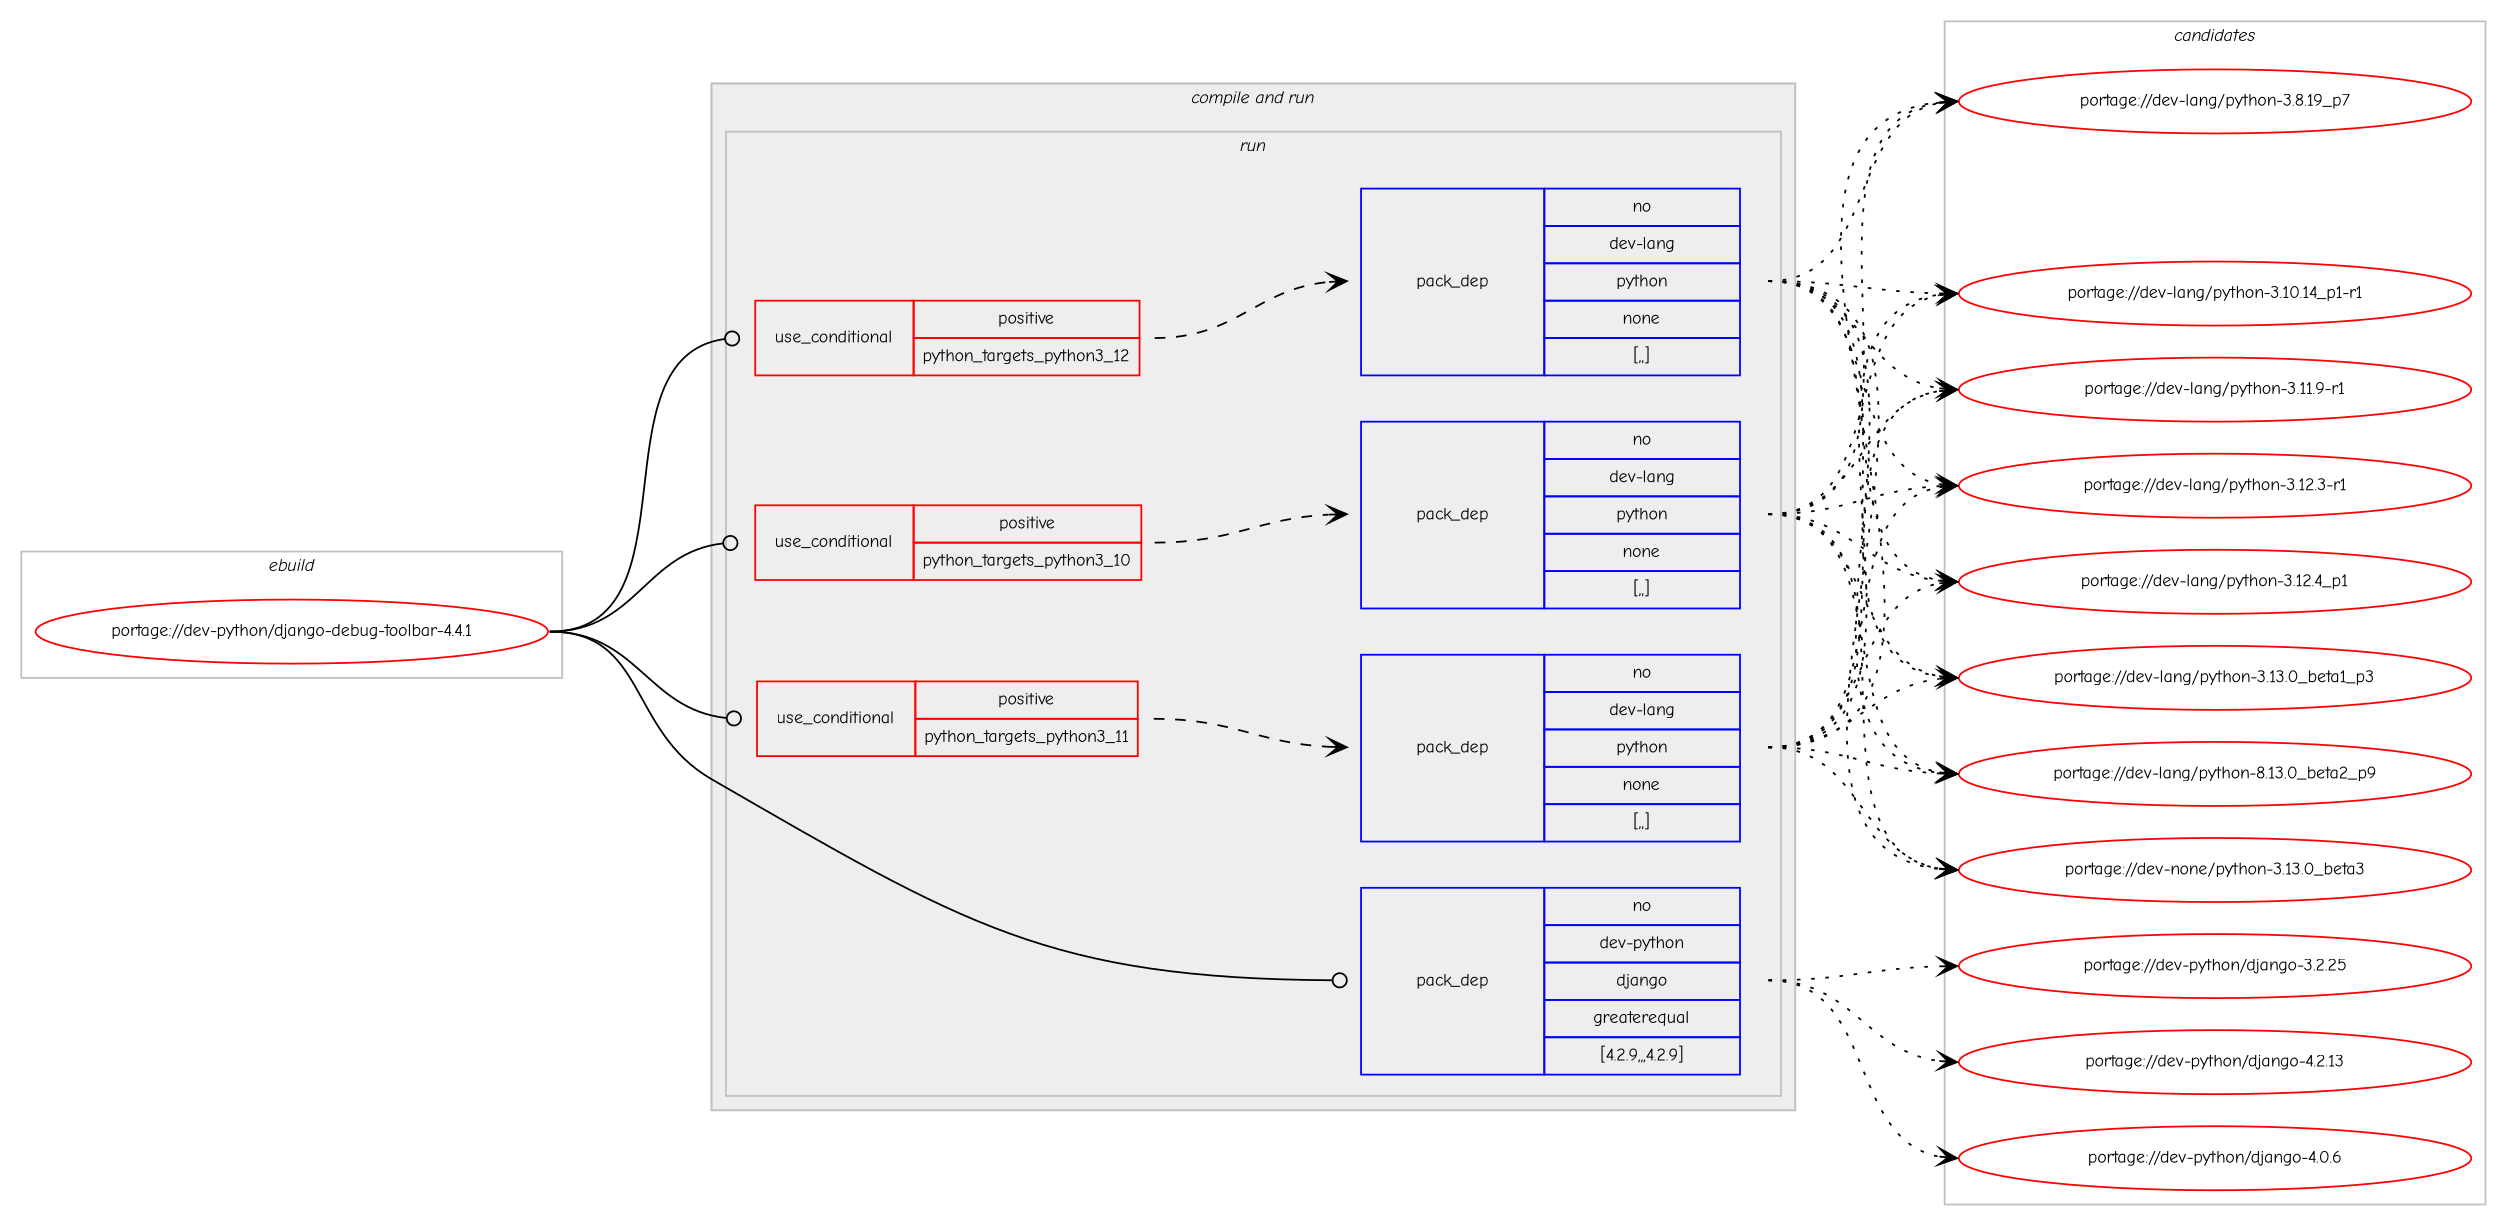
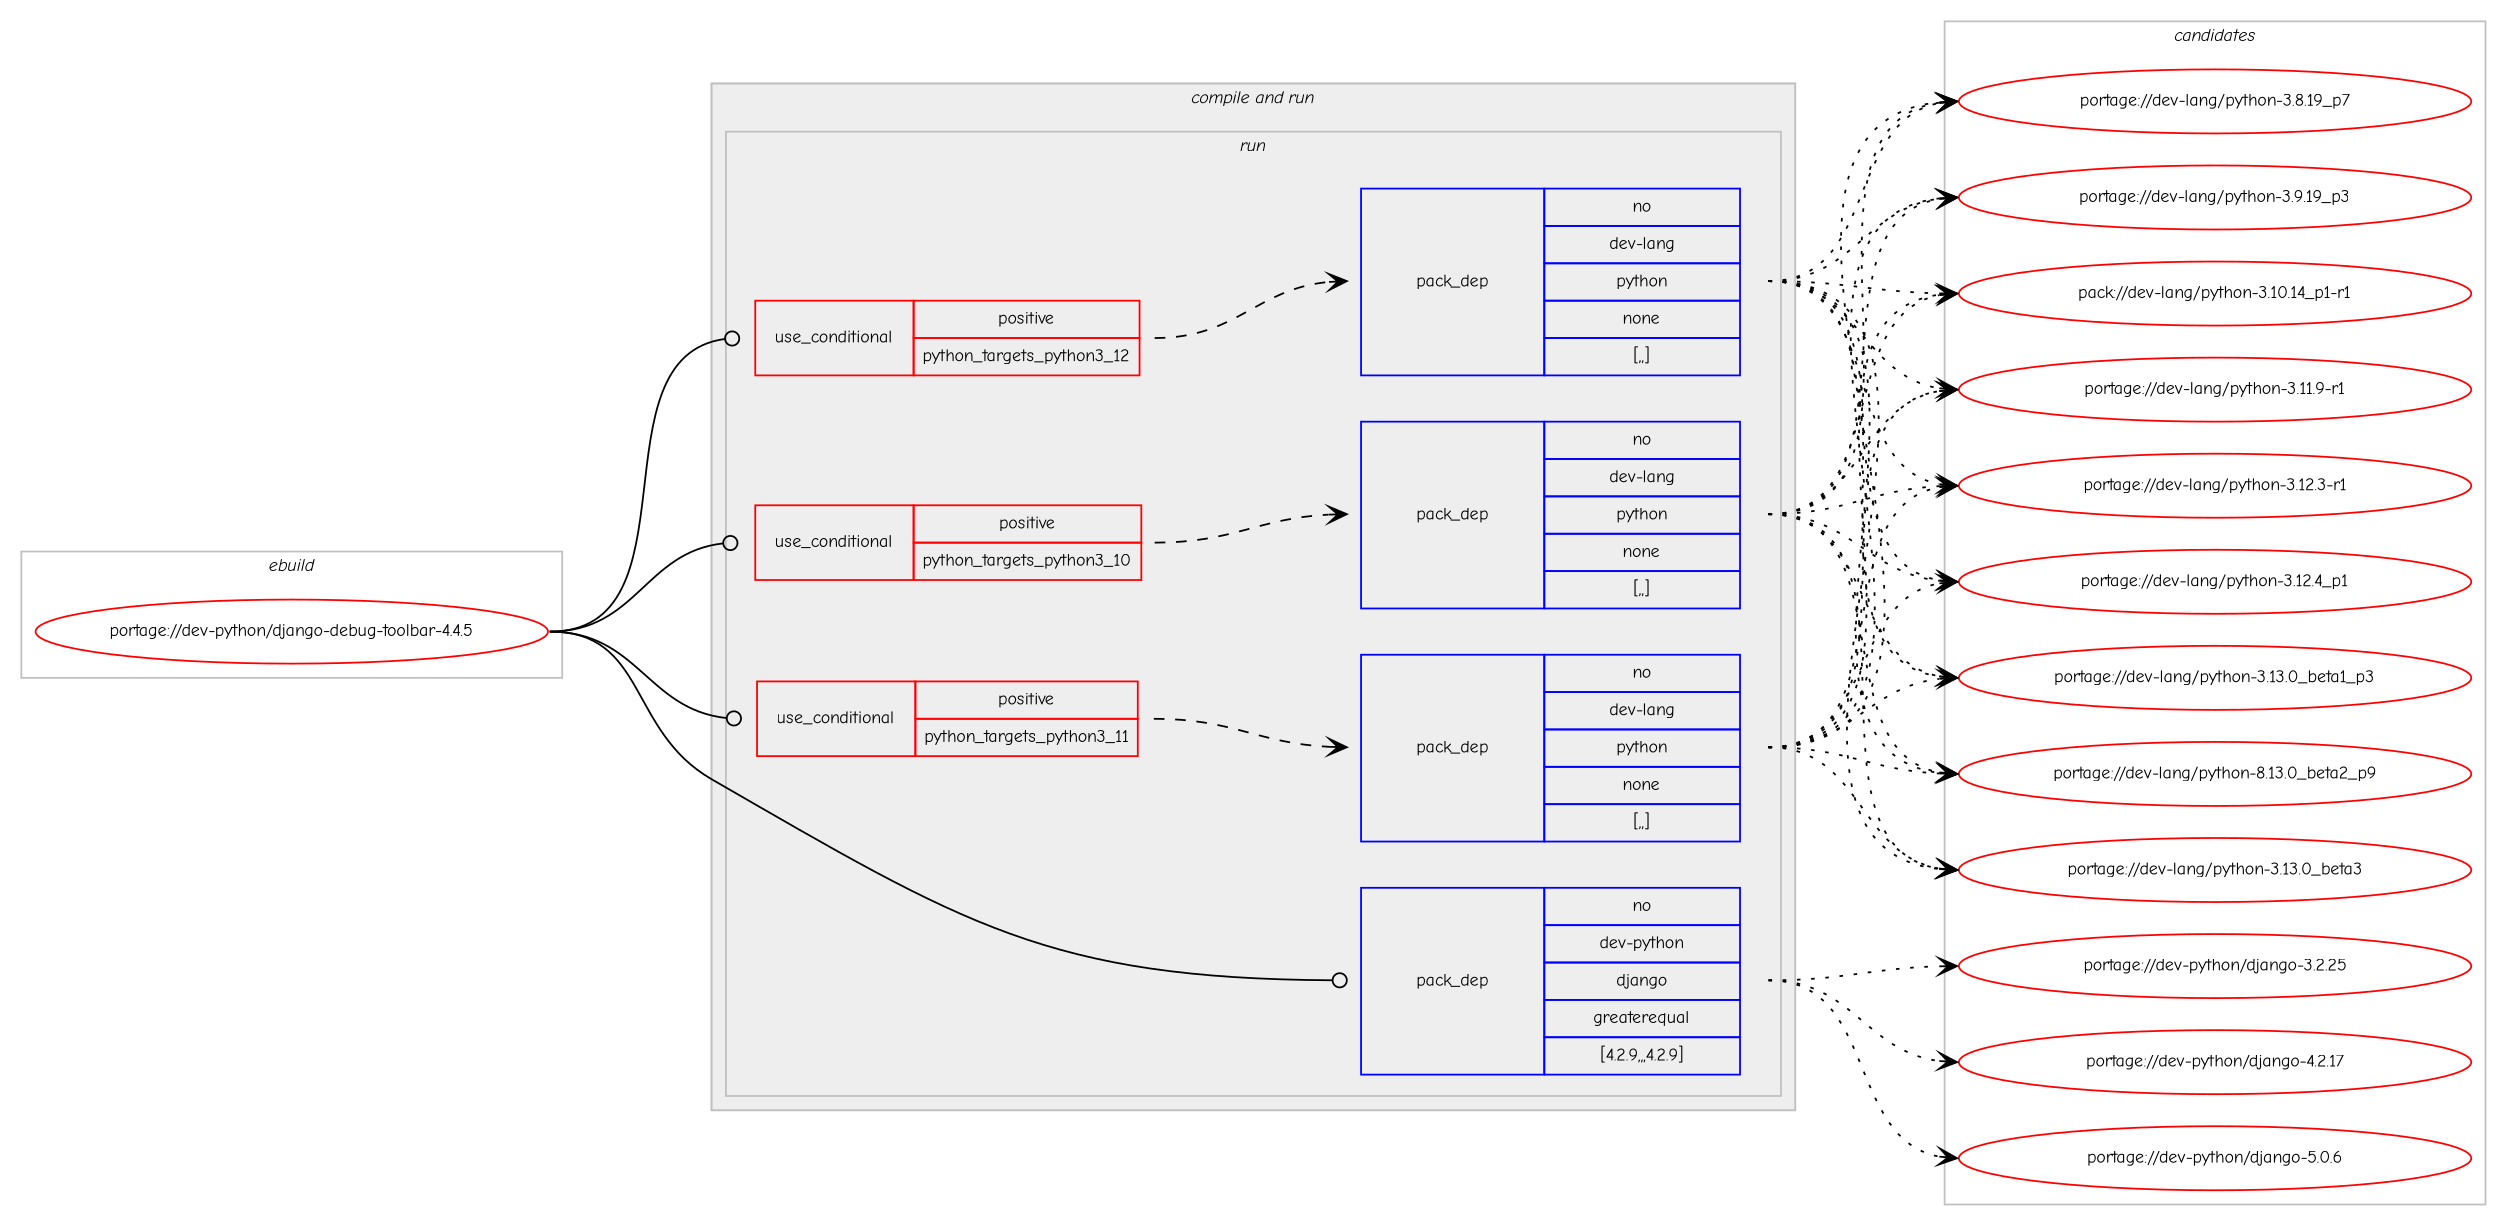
none -> (2215, 197)
(2215, 294) -> (2215, 294)
(292, 632) -> (292, 632)
(2215, 870) -> (2215, 870)
(2215, 1062) -> (2215, 1062)
(2215, 1158) -> (2215, 1158)
